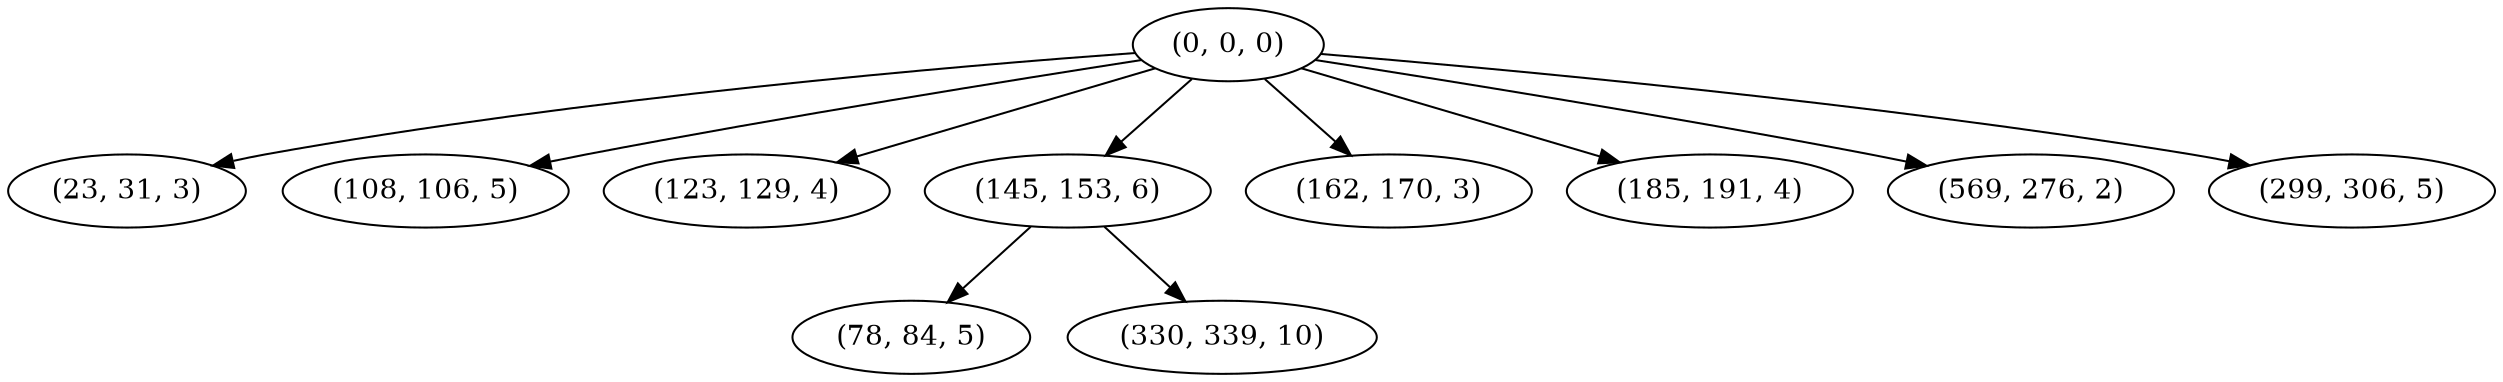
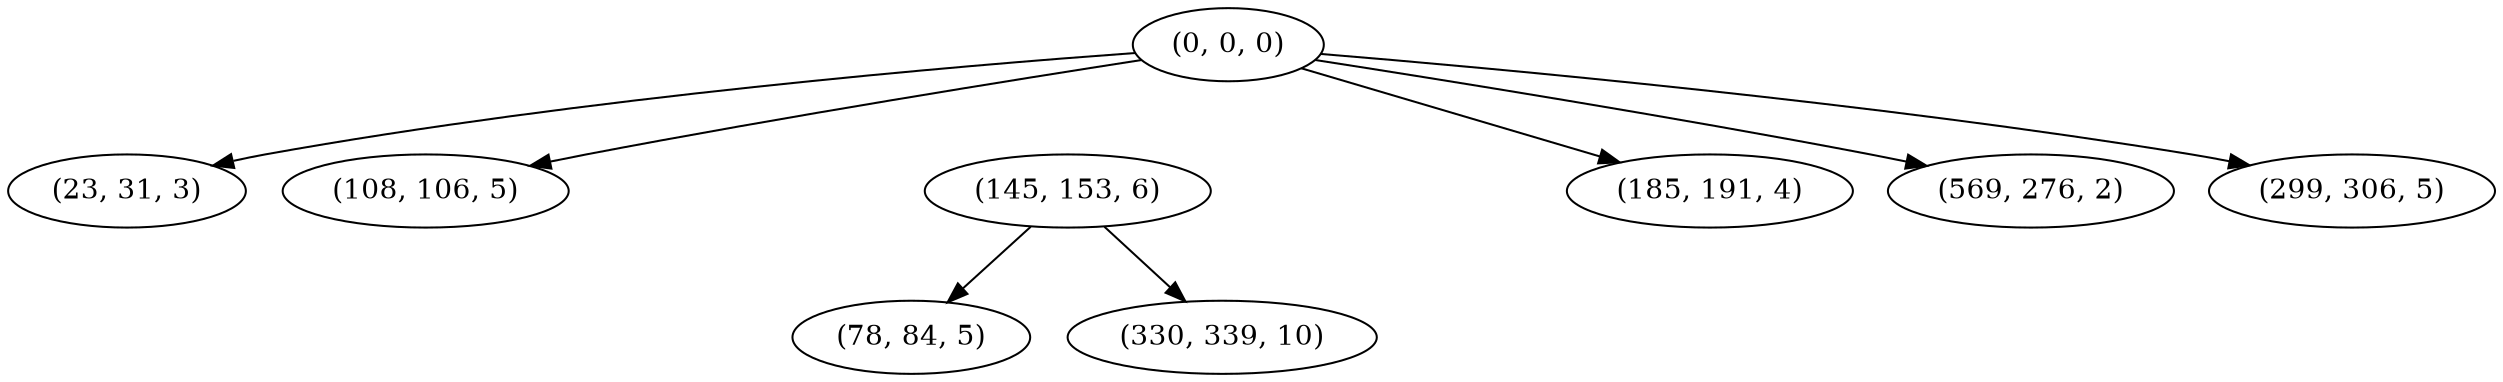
(1157, 110) -> none
(747, 191) -> none
(1389, 191) -> none
